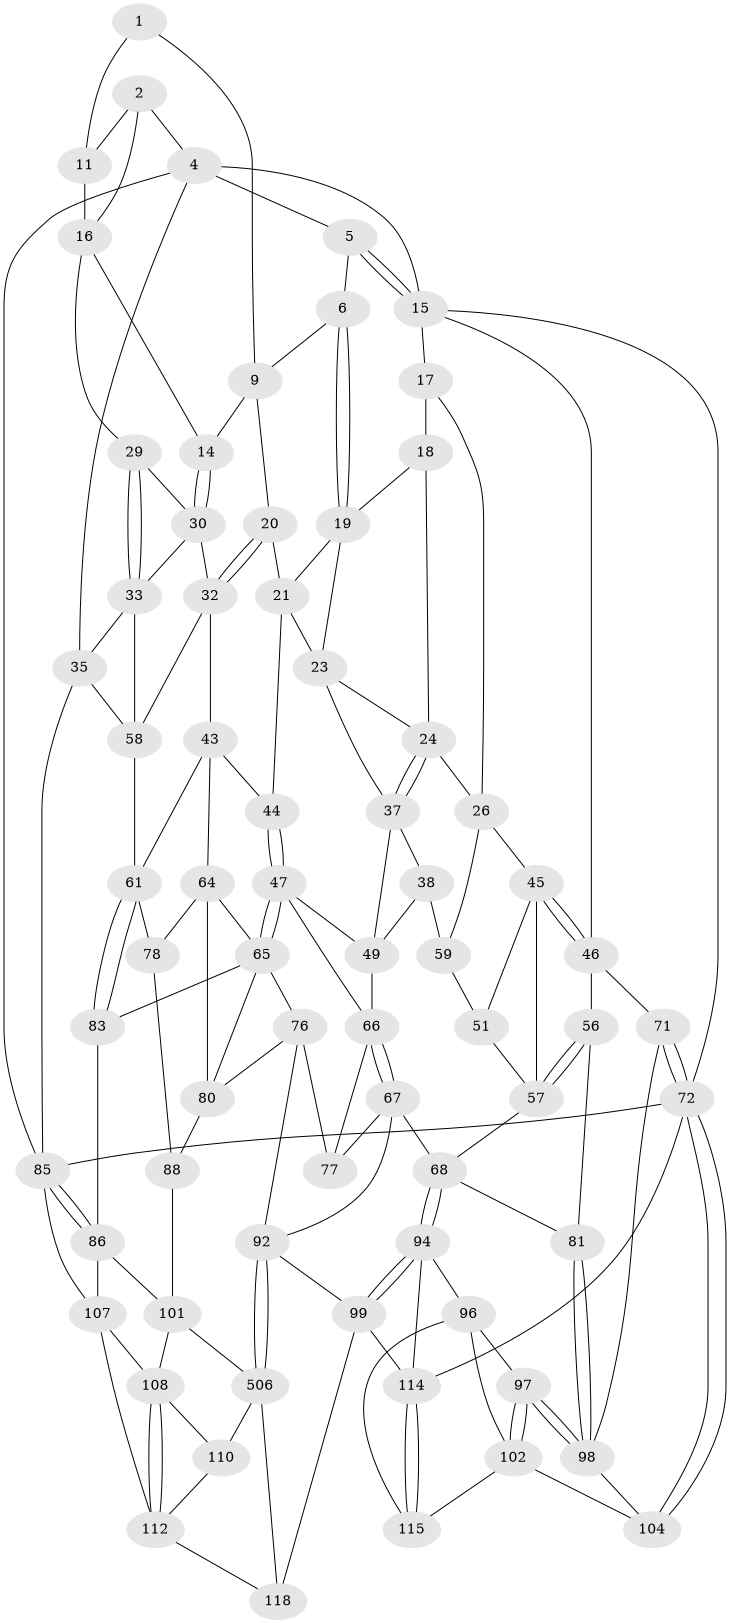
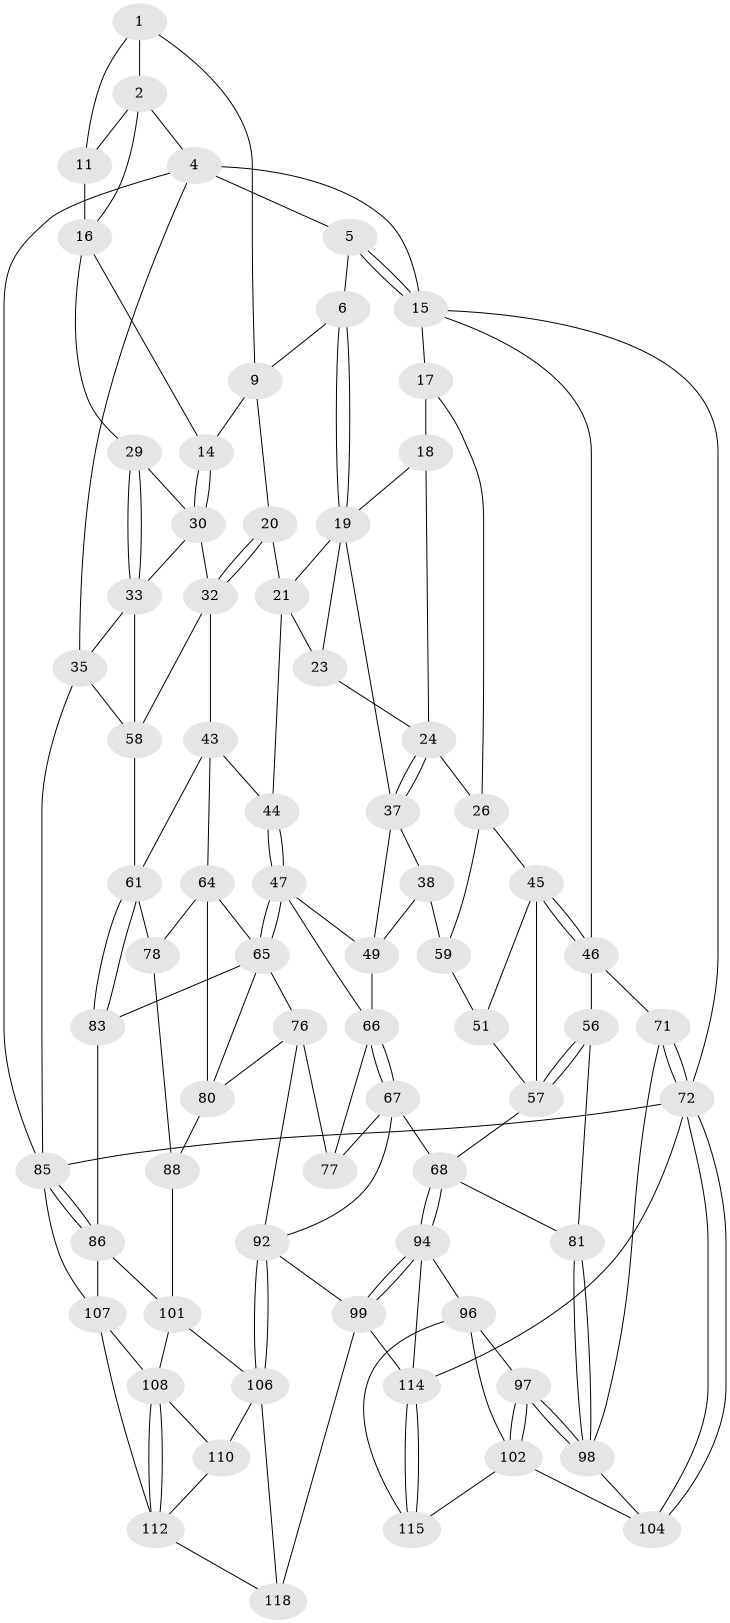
none -> (140, 58)
(352, 742) -> (368, 668)
(260, 1386) -> (260, 1386)
